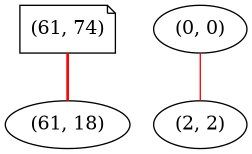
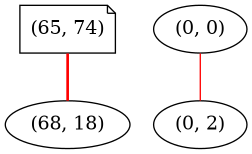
(68, 29) -> (68, 29)
(68, 125) -> (68, 125)
(200, 125) -> (200, 125)
